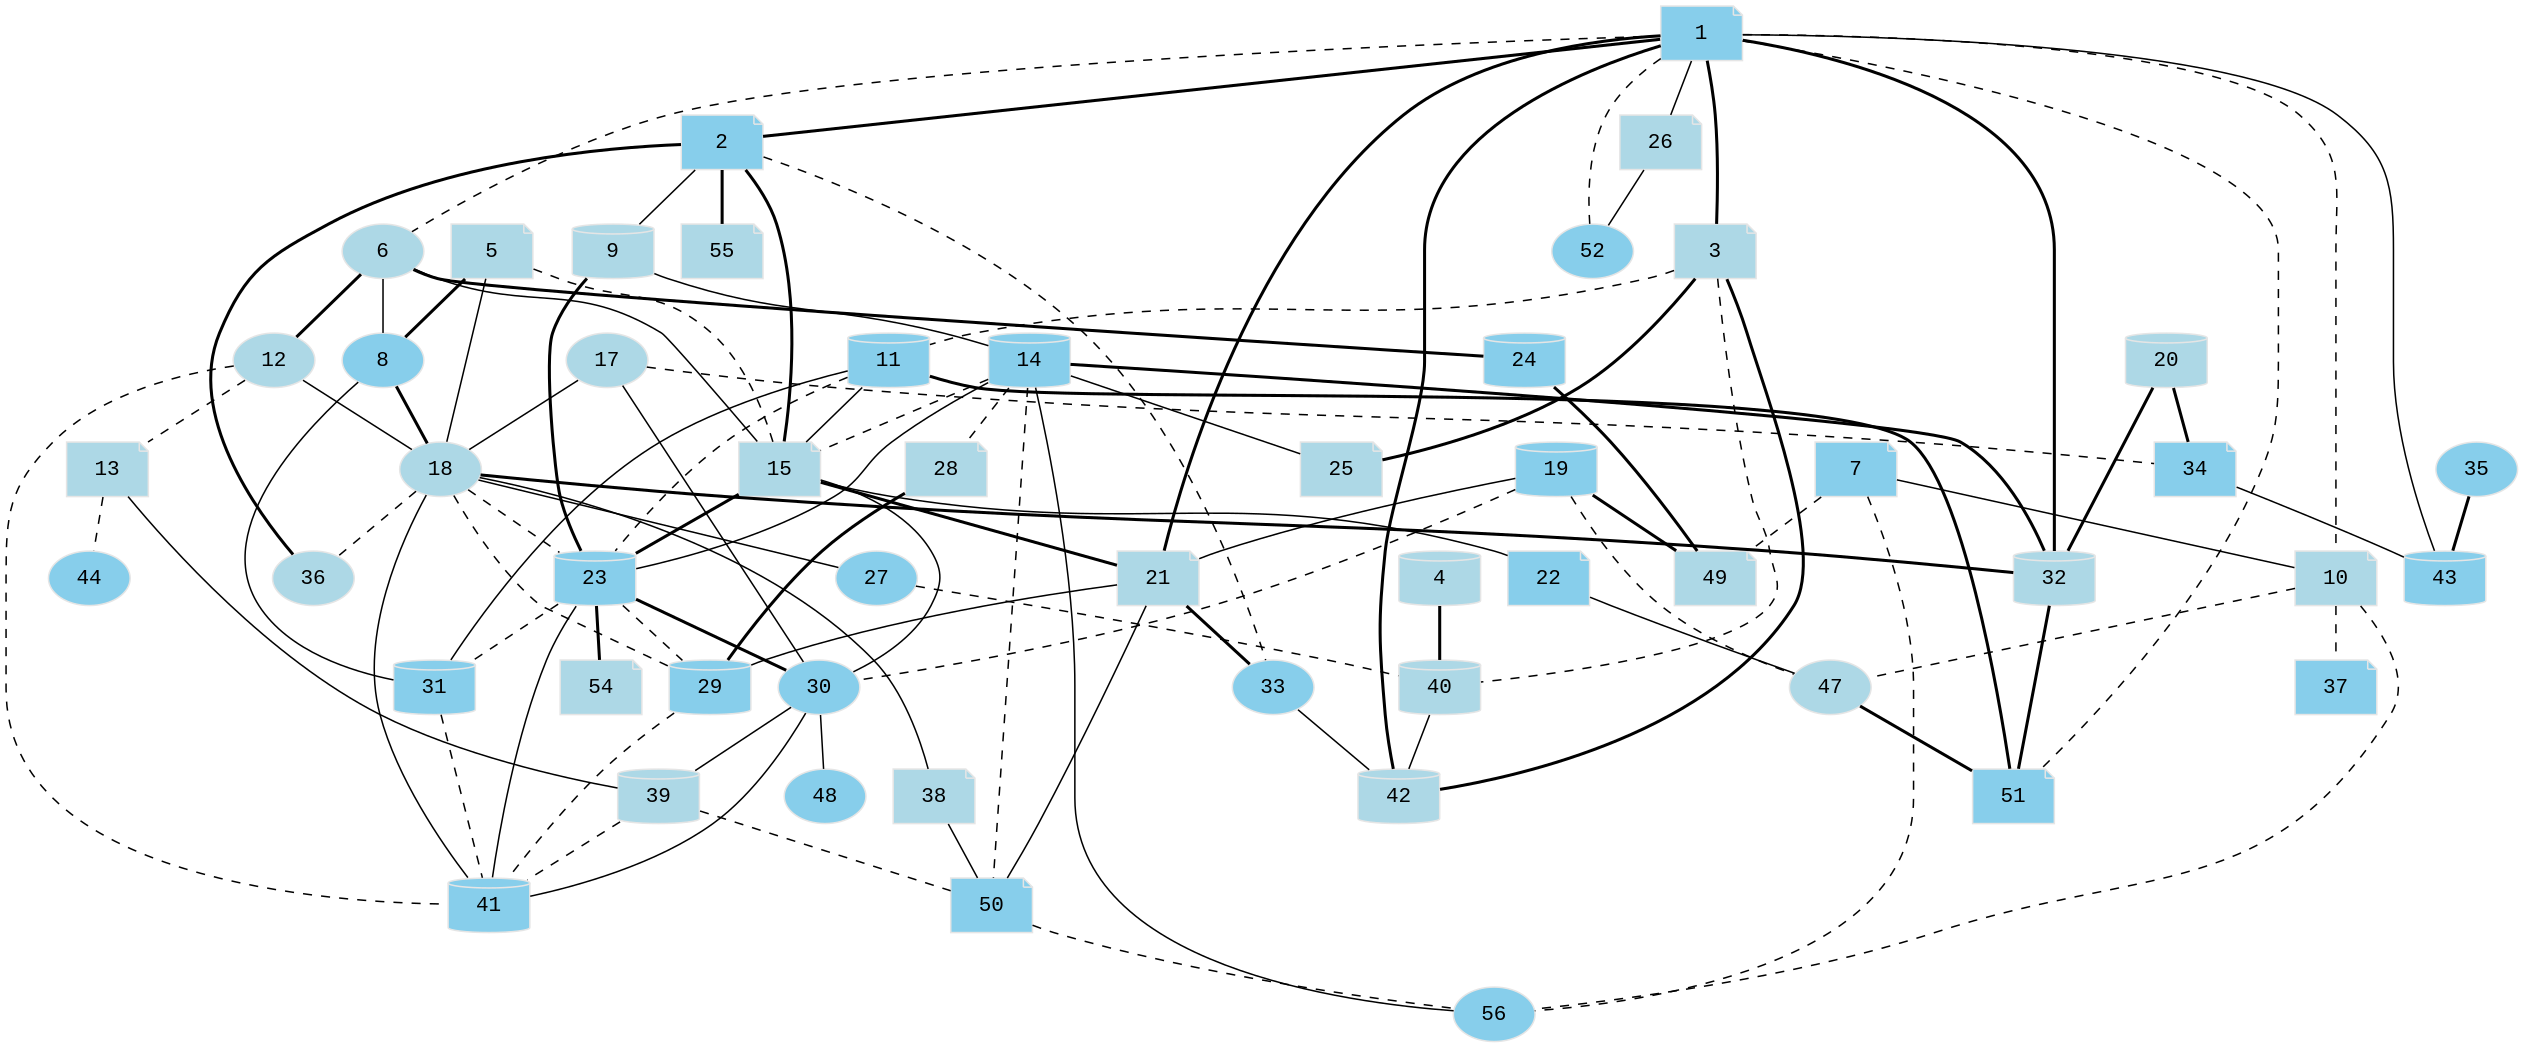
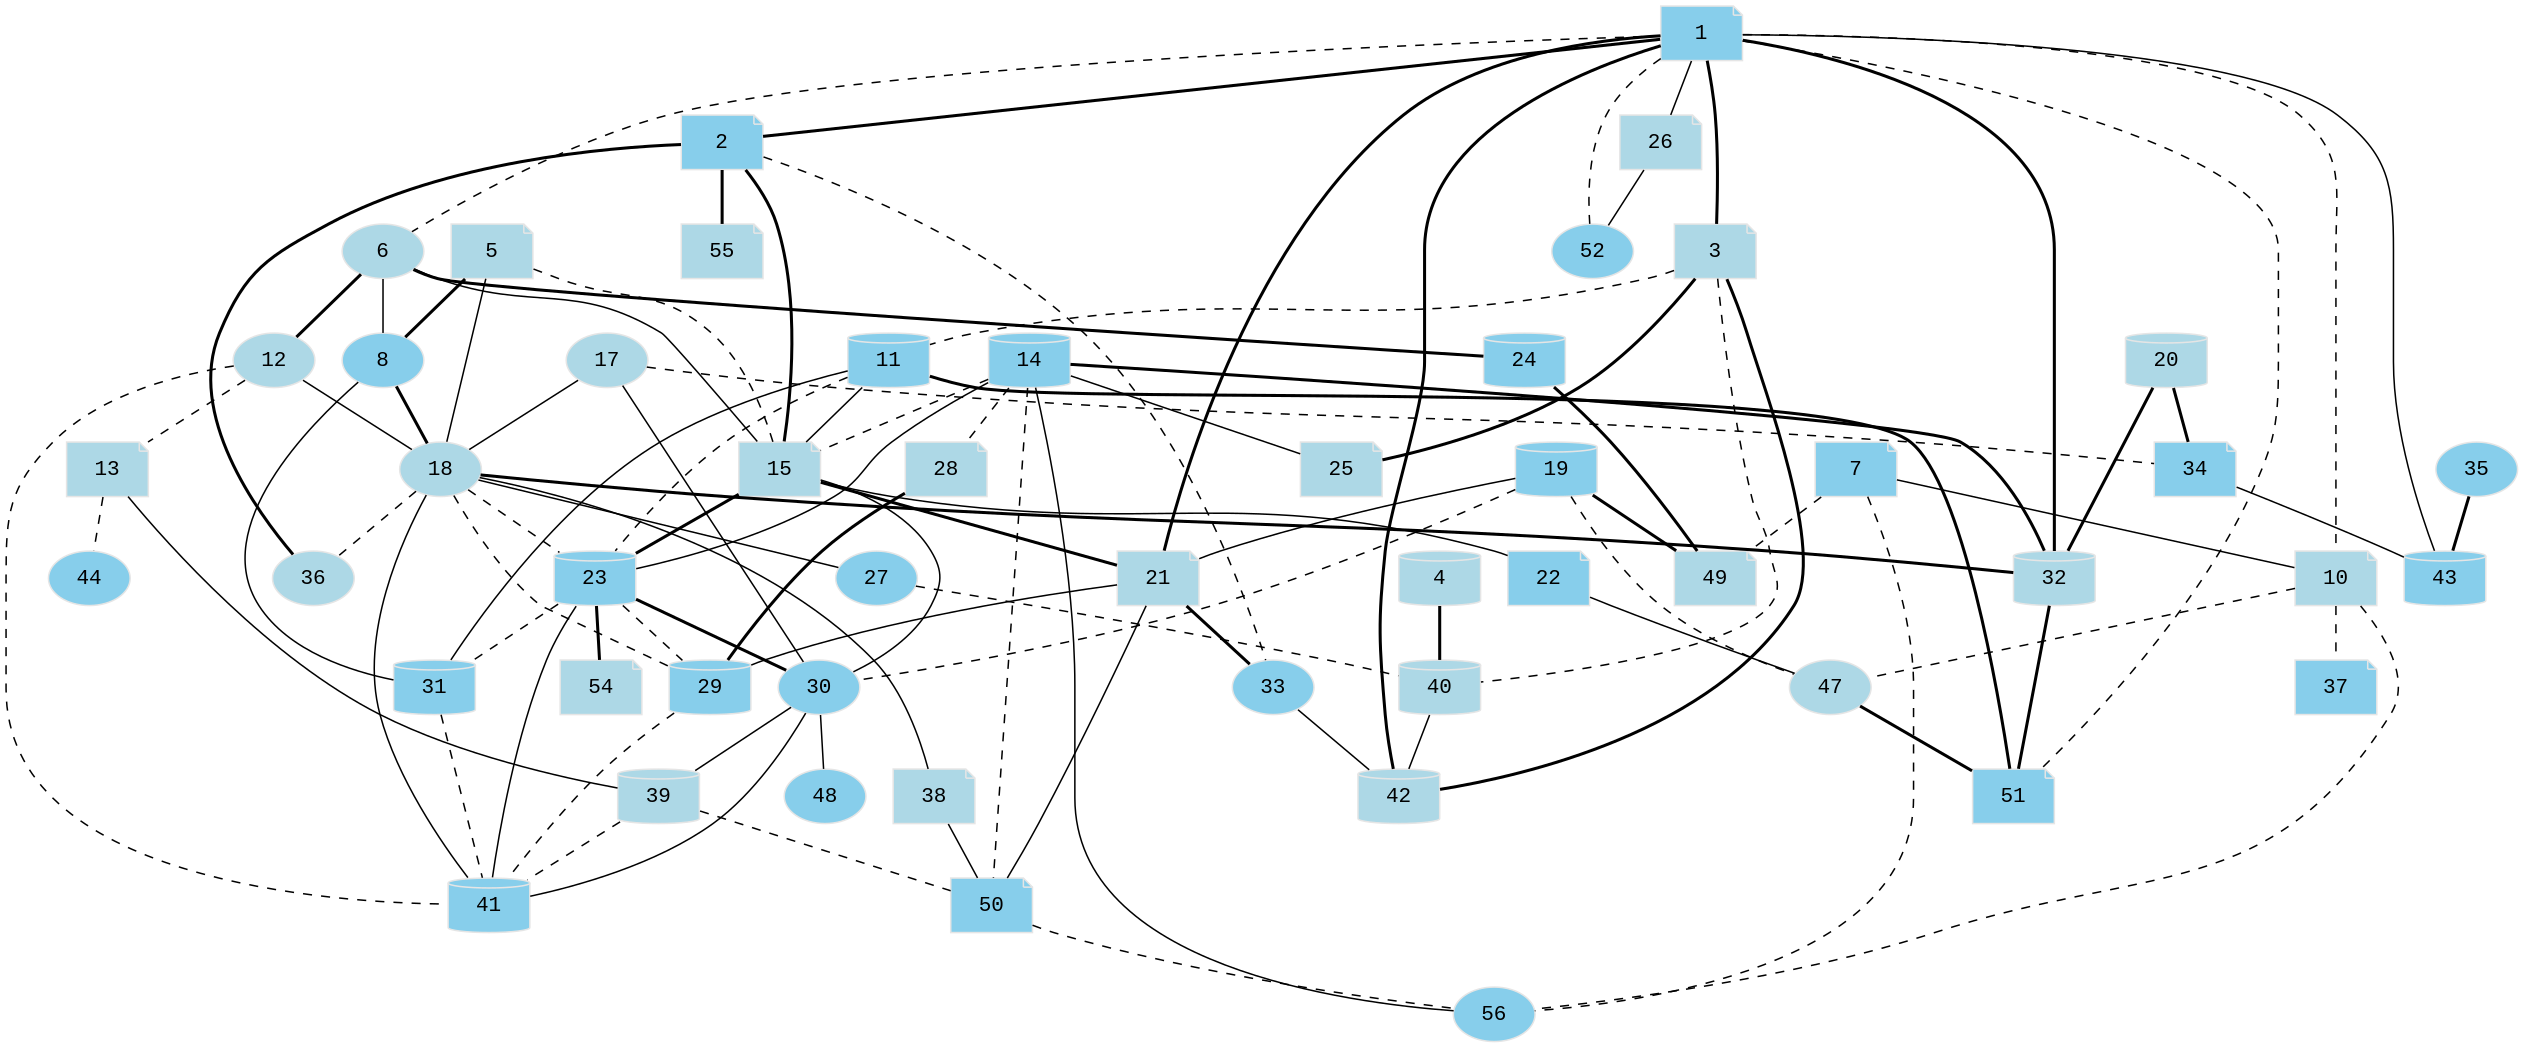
(613, 251) -> none
